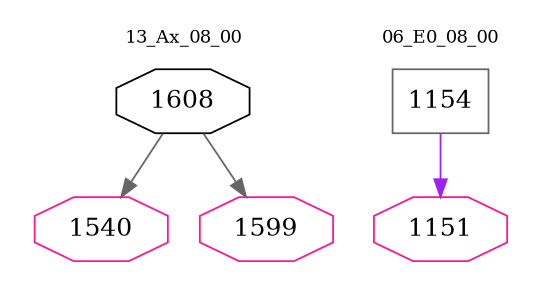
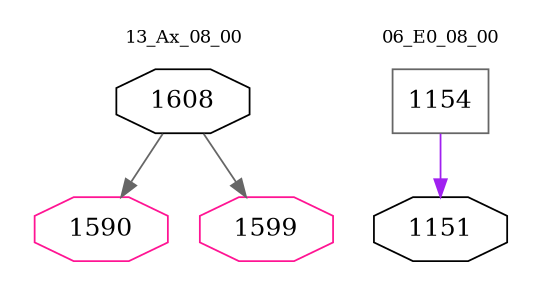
(101, 229) -> (101, 229)
(441, 229) -> (441, 229)
